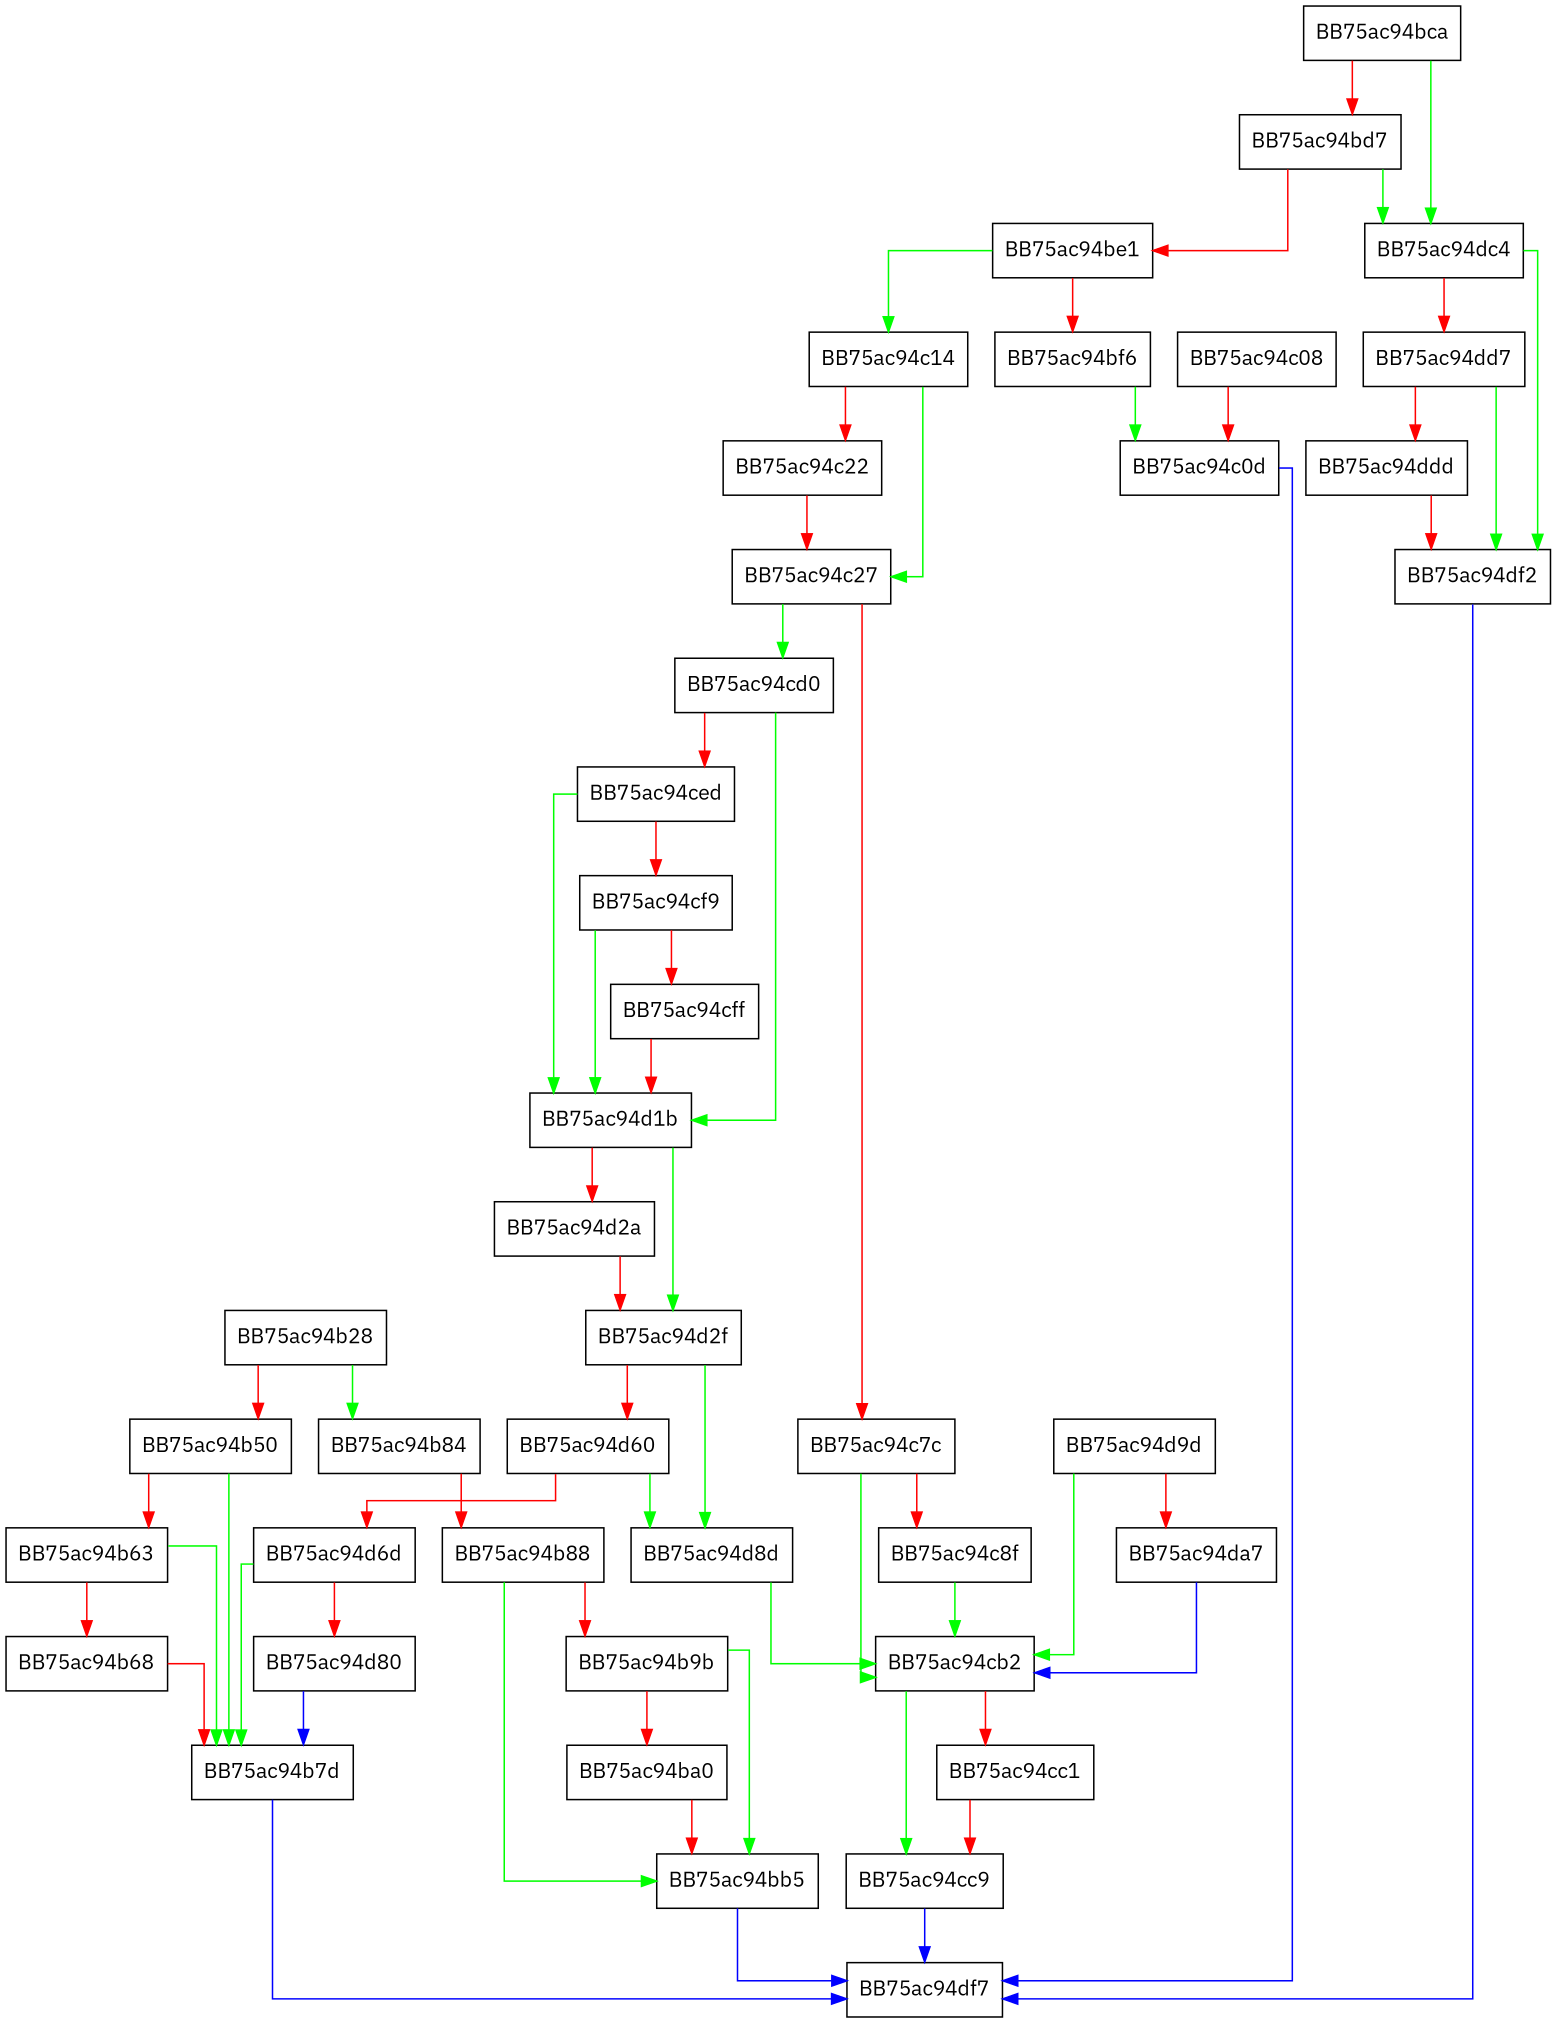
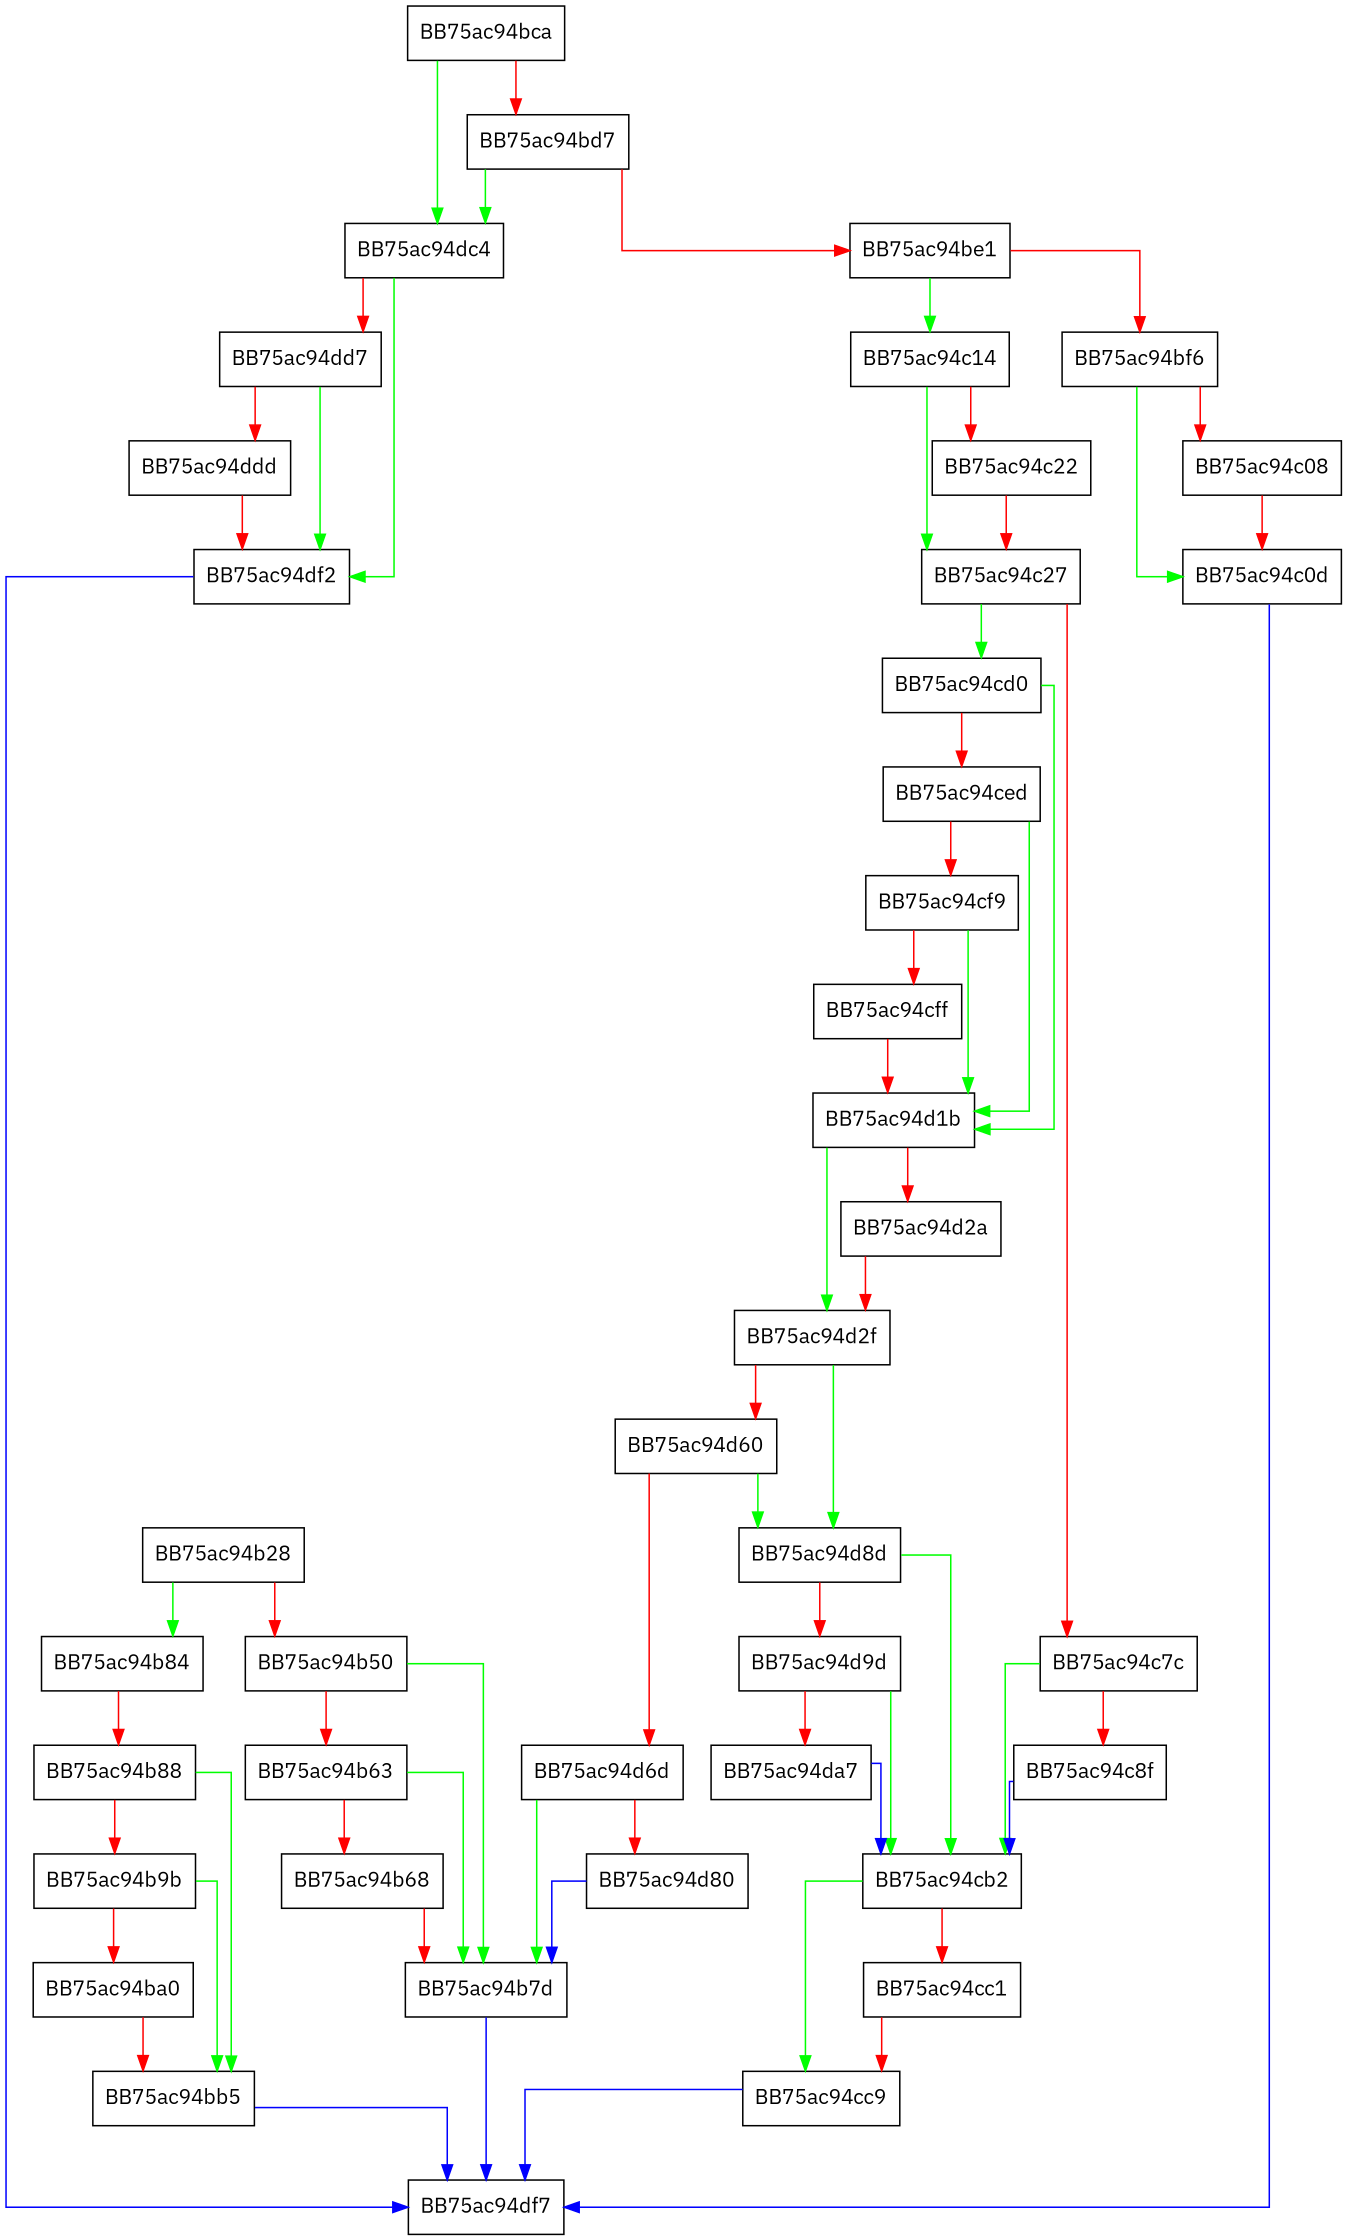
none -> (1200, 406)
none -> (820, 1602)
(955, 1602) -> (1010, 1808)
